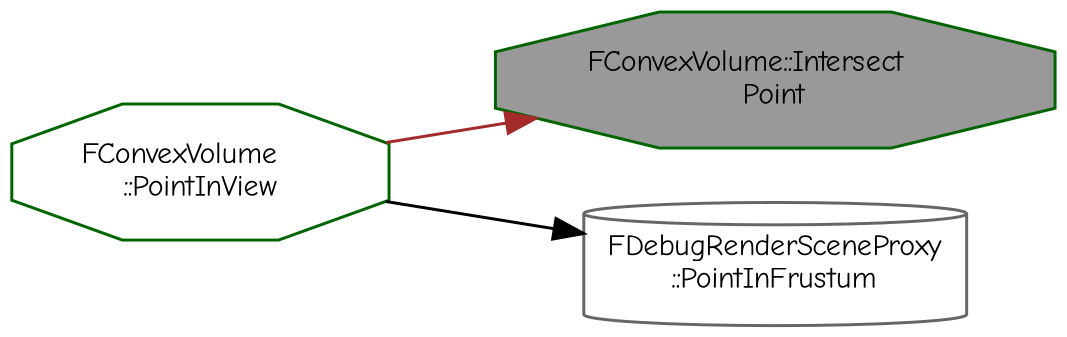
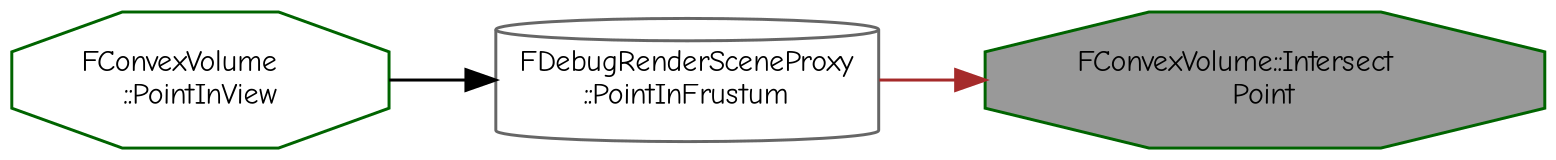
(446, 133) -> (917, 80)
